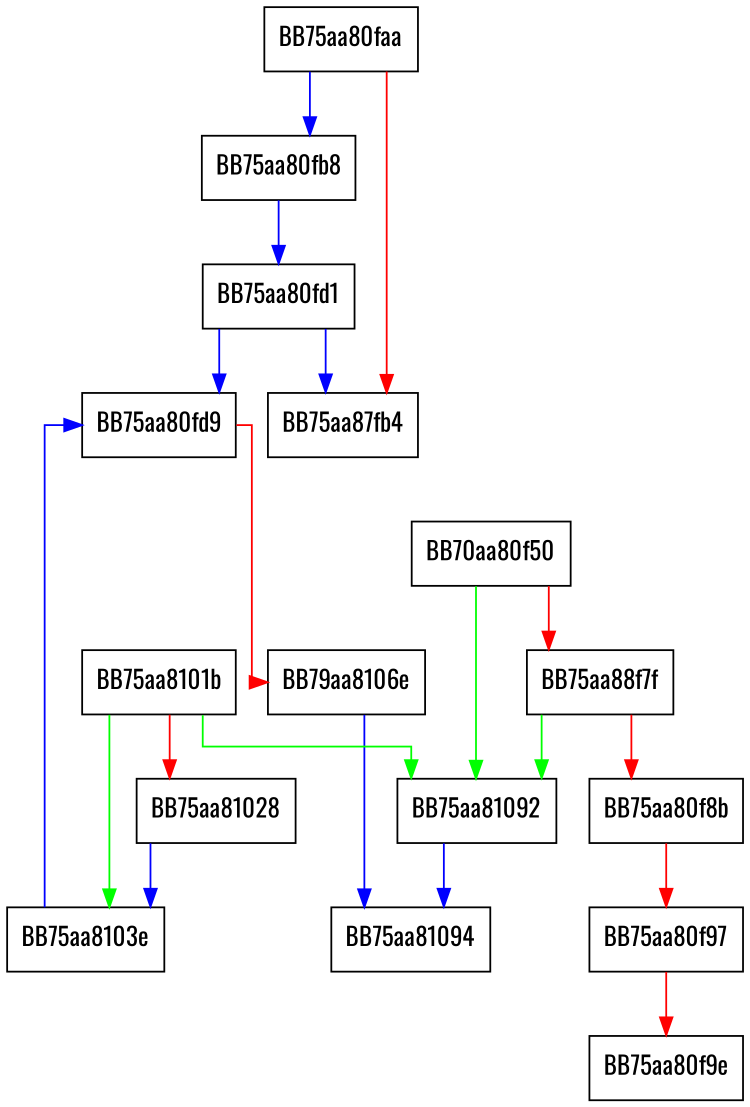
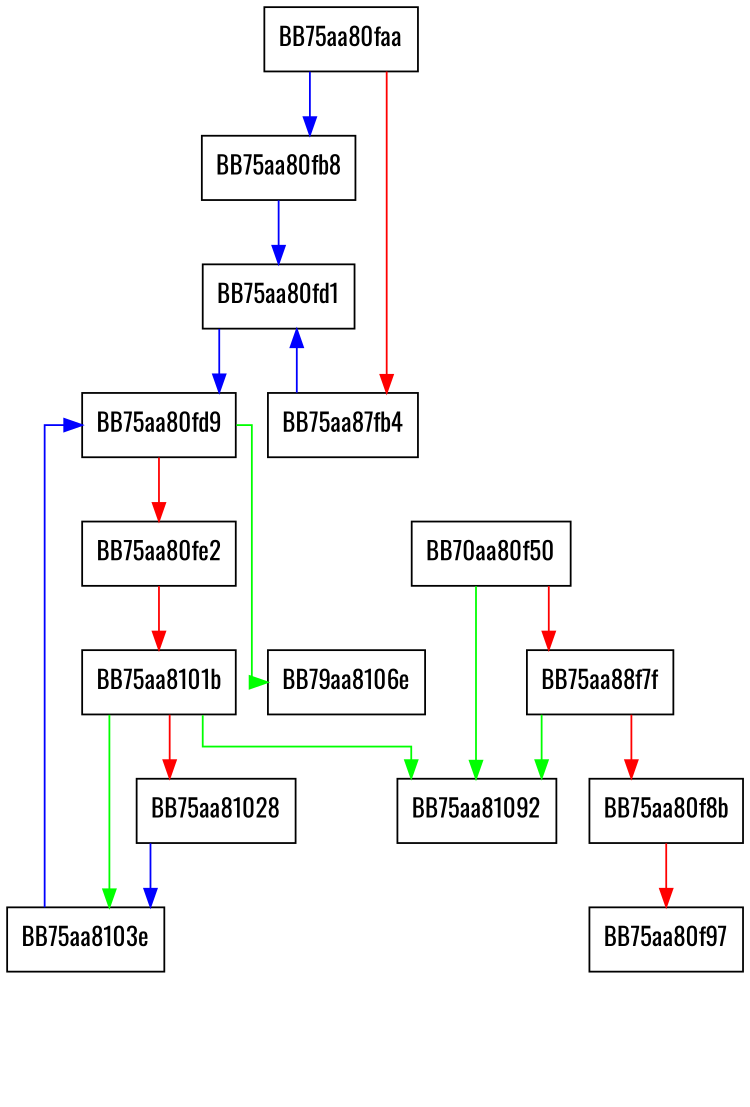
(326, 352) -> (297, 370)
(252, 547) -> (252, 547)
none -> (159, 554)
(411, 939) -> none
(666, 1068) -> none
